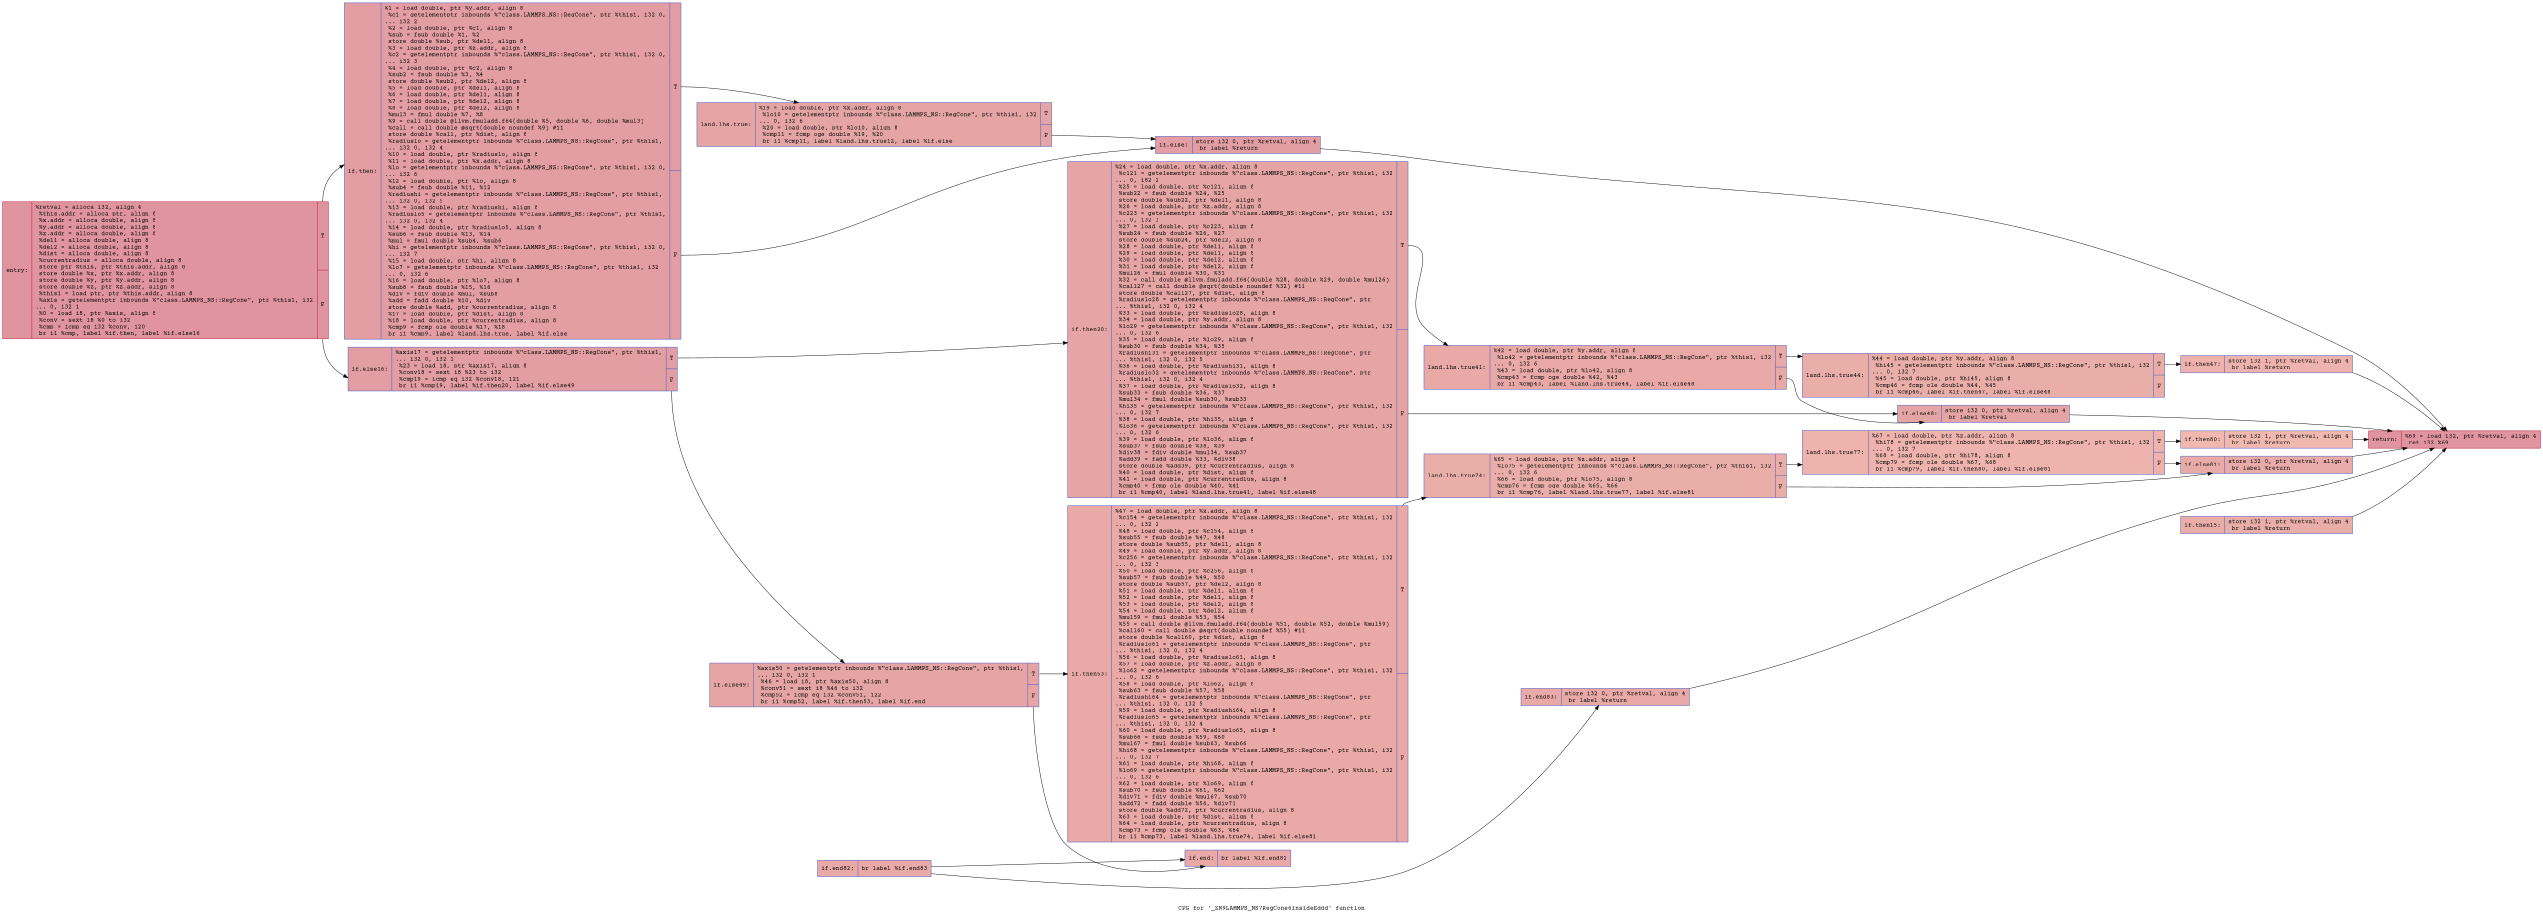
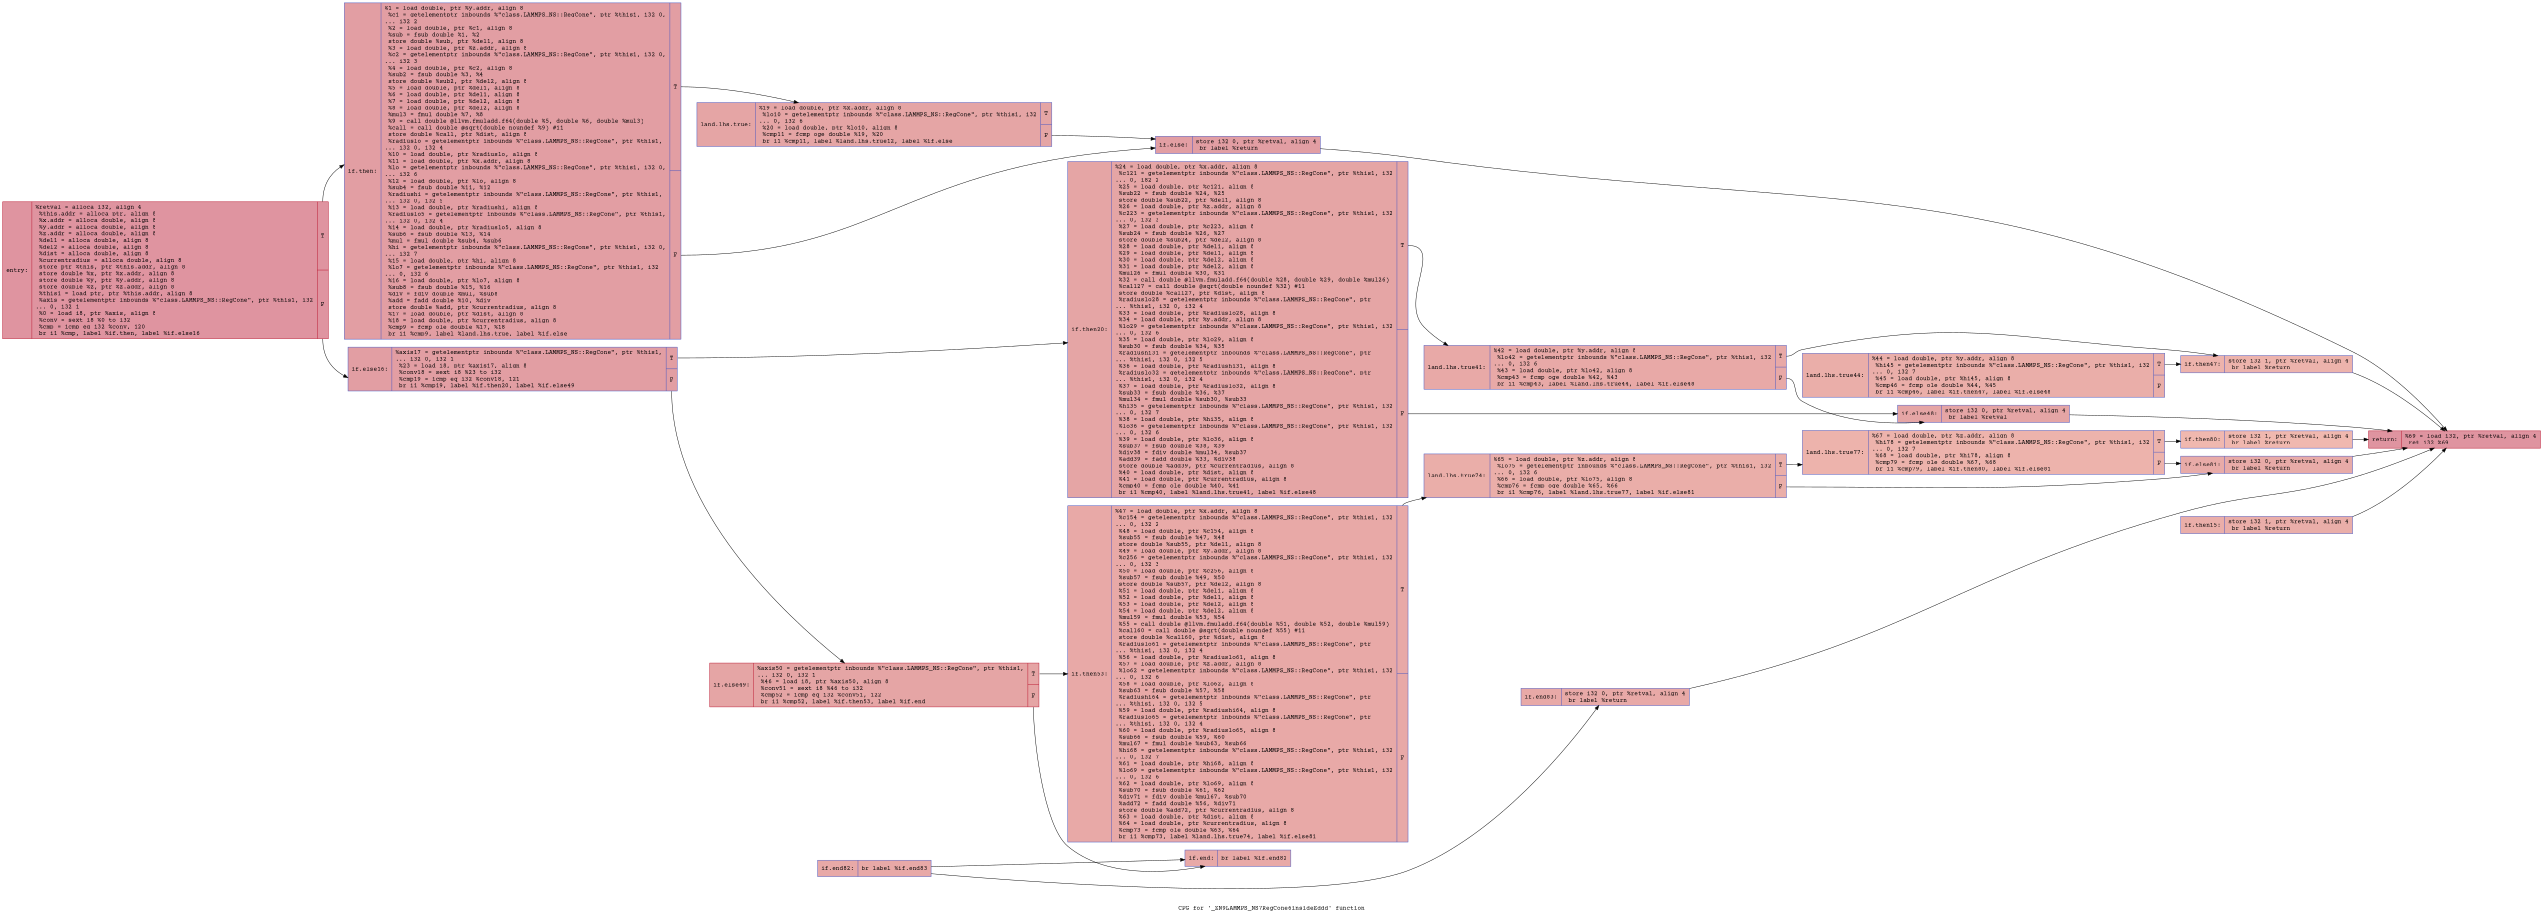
(1792, 356) -> (1999, 335)
(874, 685) -> (874, 685)
